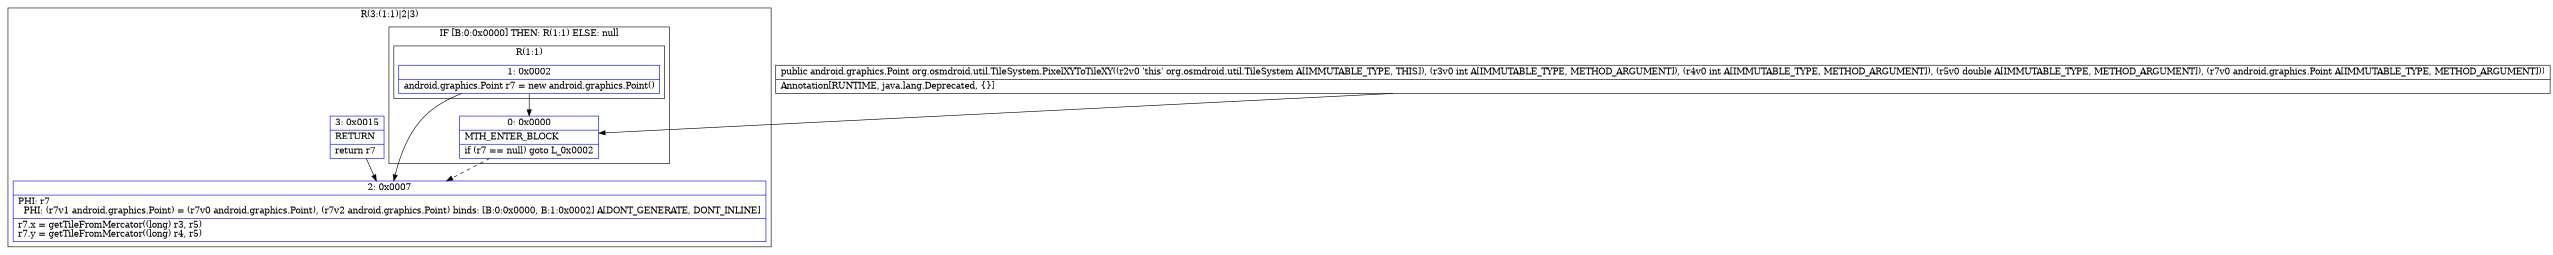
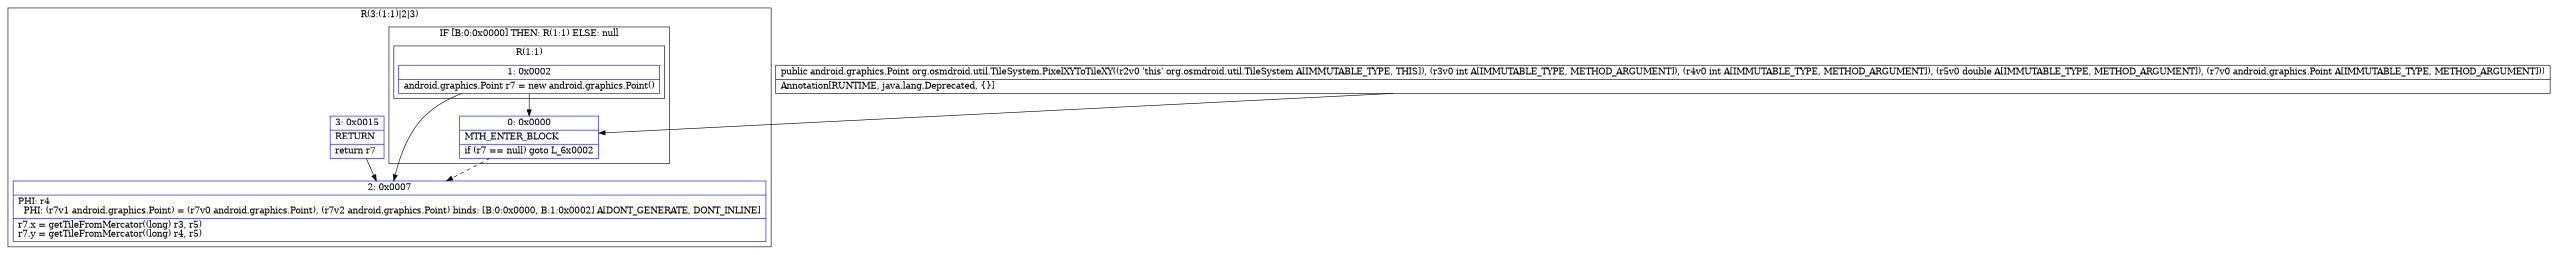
(529, 151) -> (529, 151)
(36, 202) -> (36, 202)
